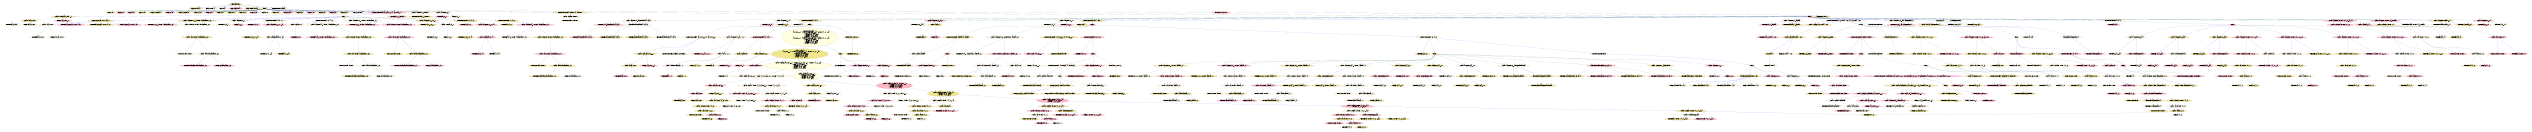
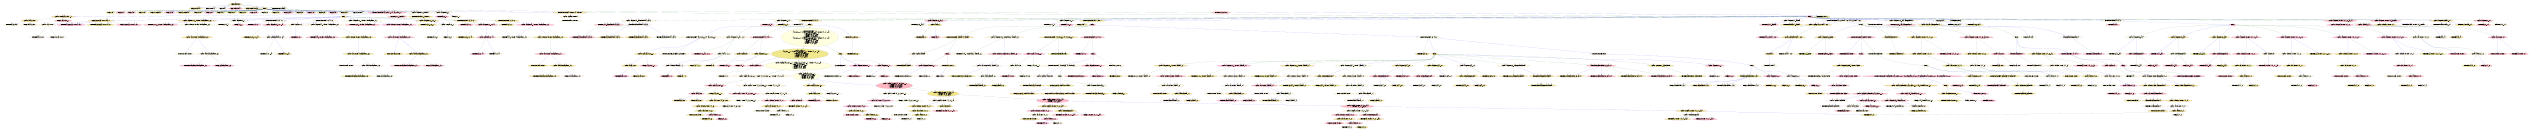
(1397, 119) -> none
